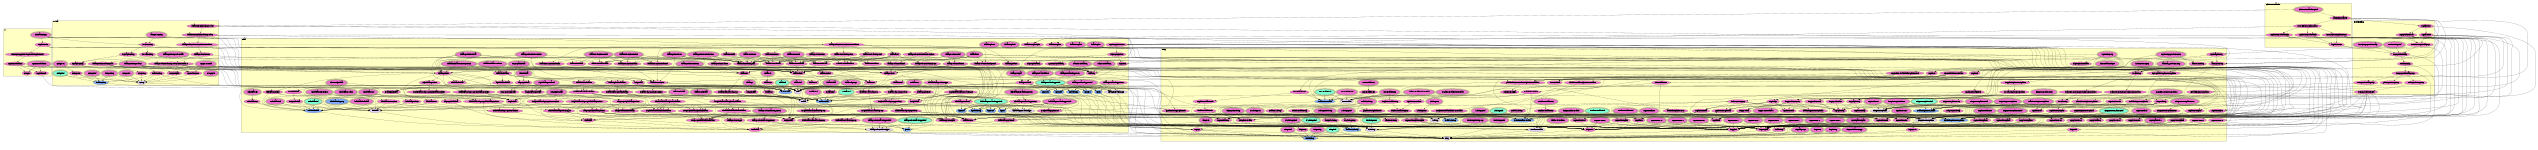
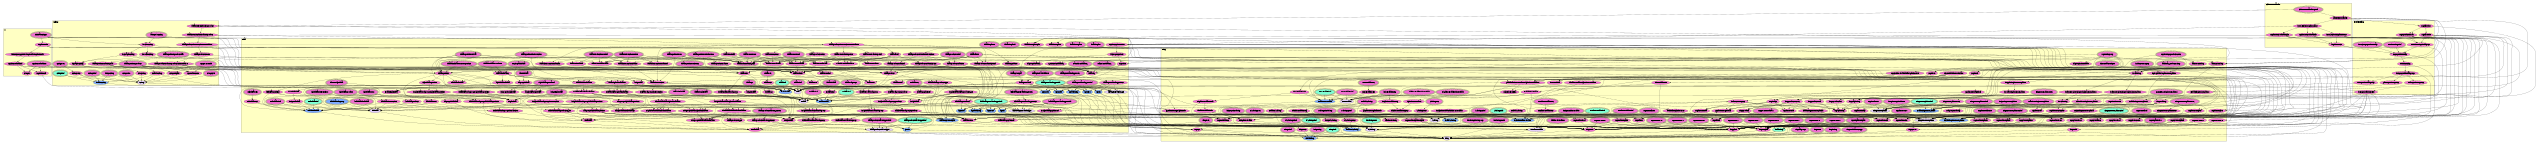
(56, 22) -> (56, 22)
(2216, 54) -> none
(947, 120) -> (947, 120)
(1779, 130) -> (1779, 130)
